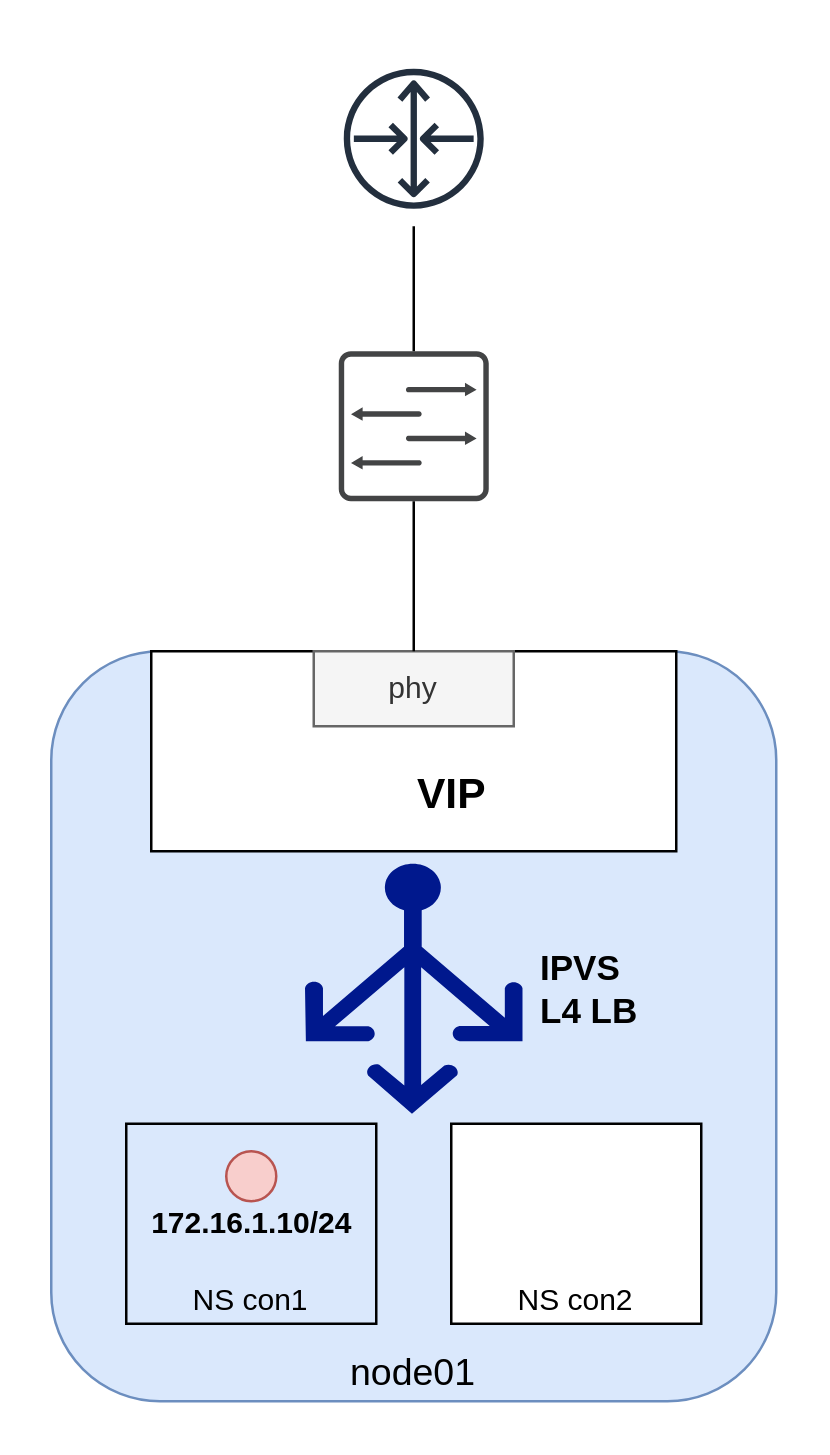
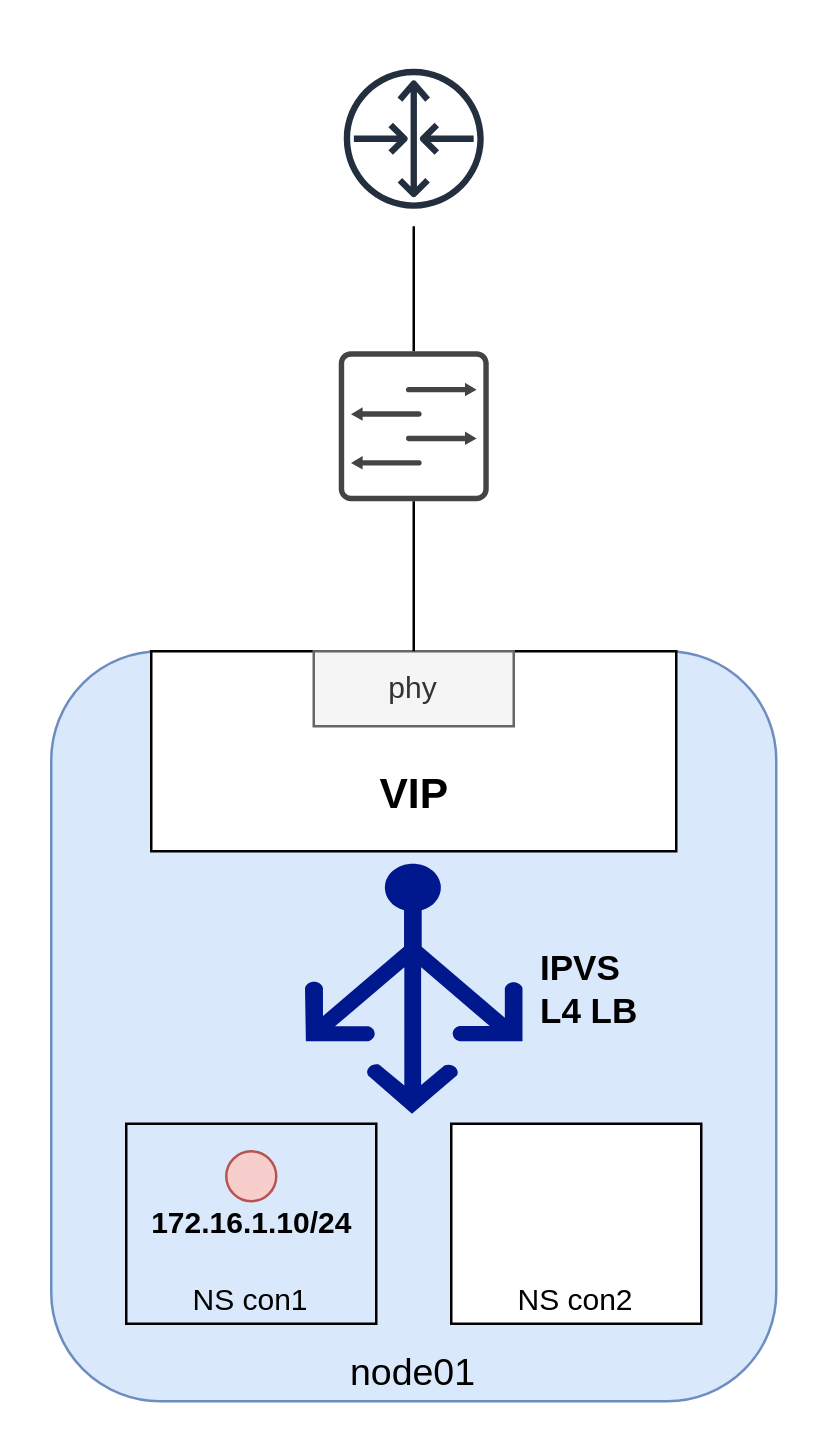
(451, 795) -> (414, 795)
